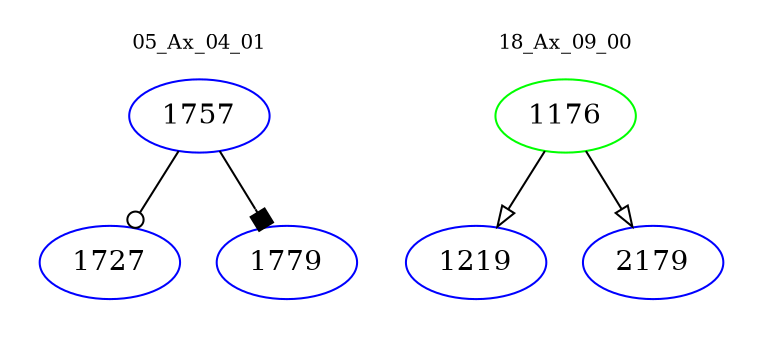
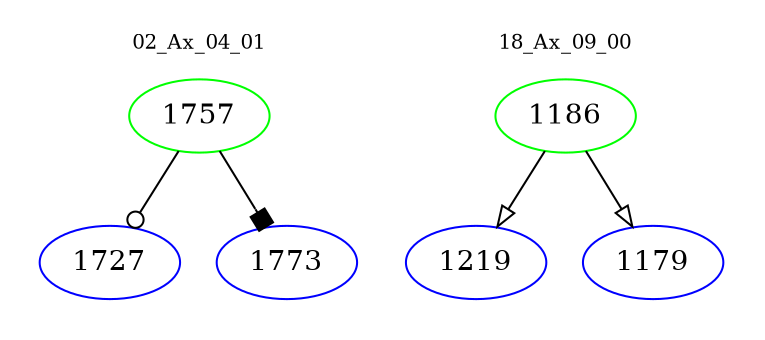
(199, 44) -> (199, 44)
(199, 116) -> (199, 116)
(566, 116) -> (566, 116)
(287, 262) -> (287, 262)
(653, 262) -> (653, 262)
